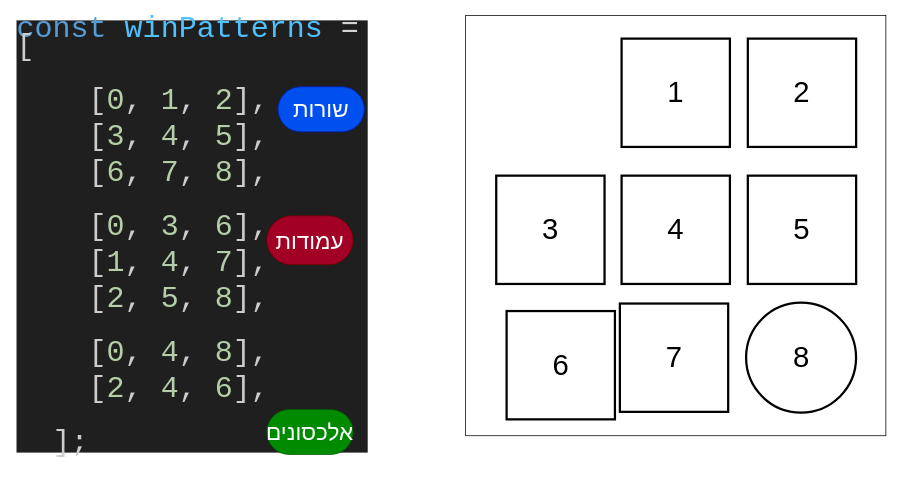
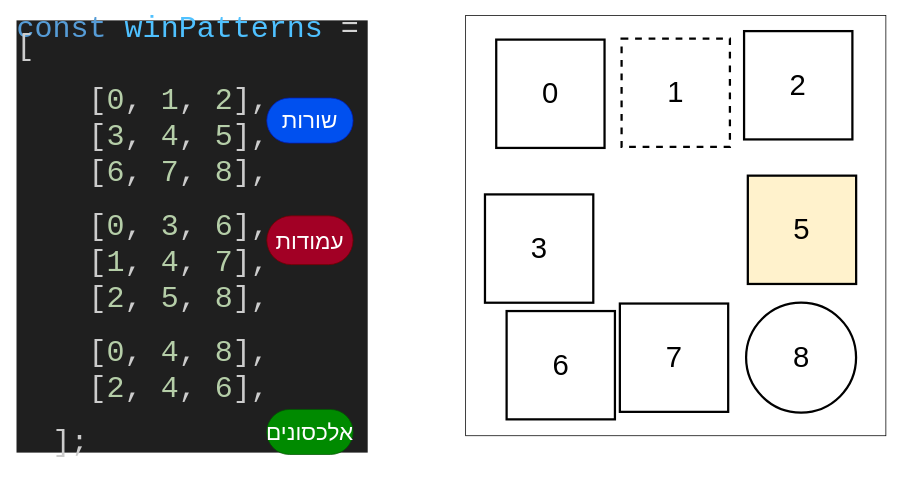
(675, 93) -> (675, 93)
(802, 93) -> (798, 85)
none -> (550, 94)
(321, 109) -> (310, 120)
(550, 230) -> (539, 248)
(675, 230) -> none
(802, 230) -> (802, 230)
